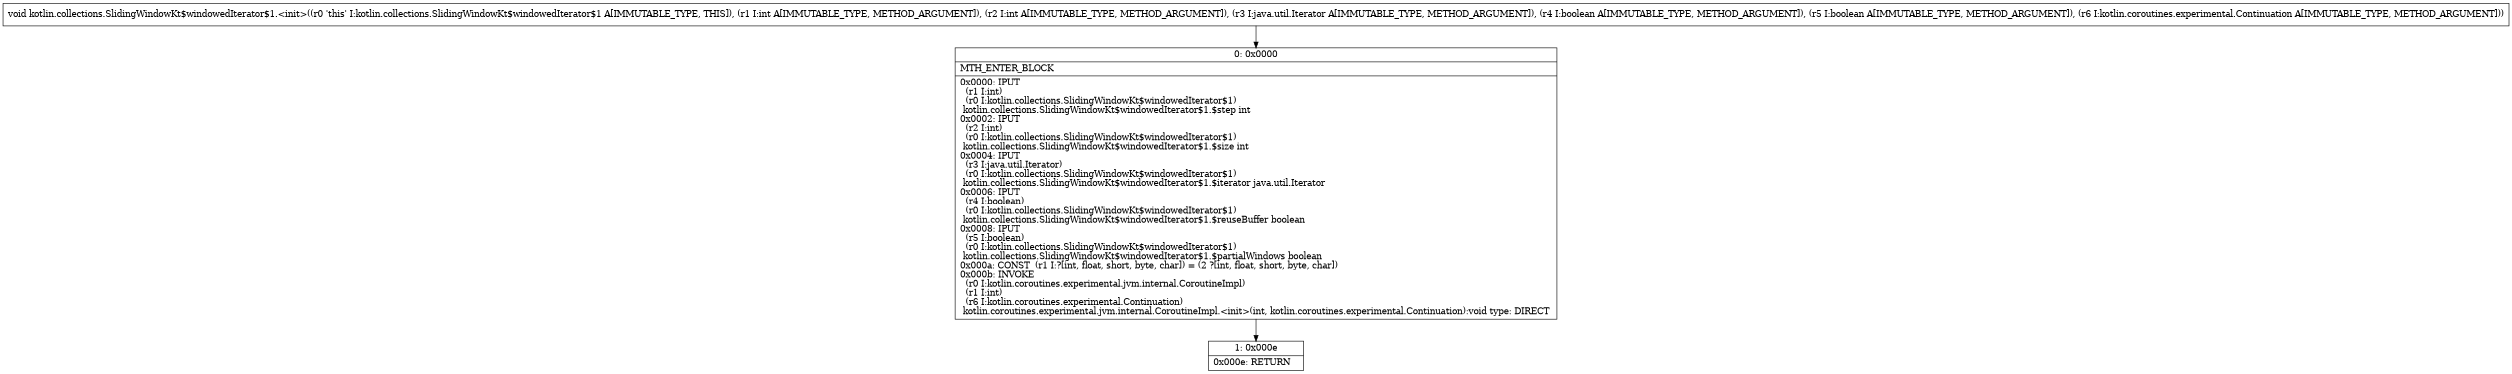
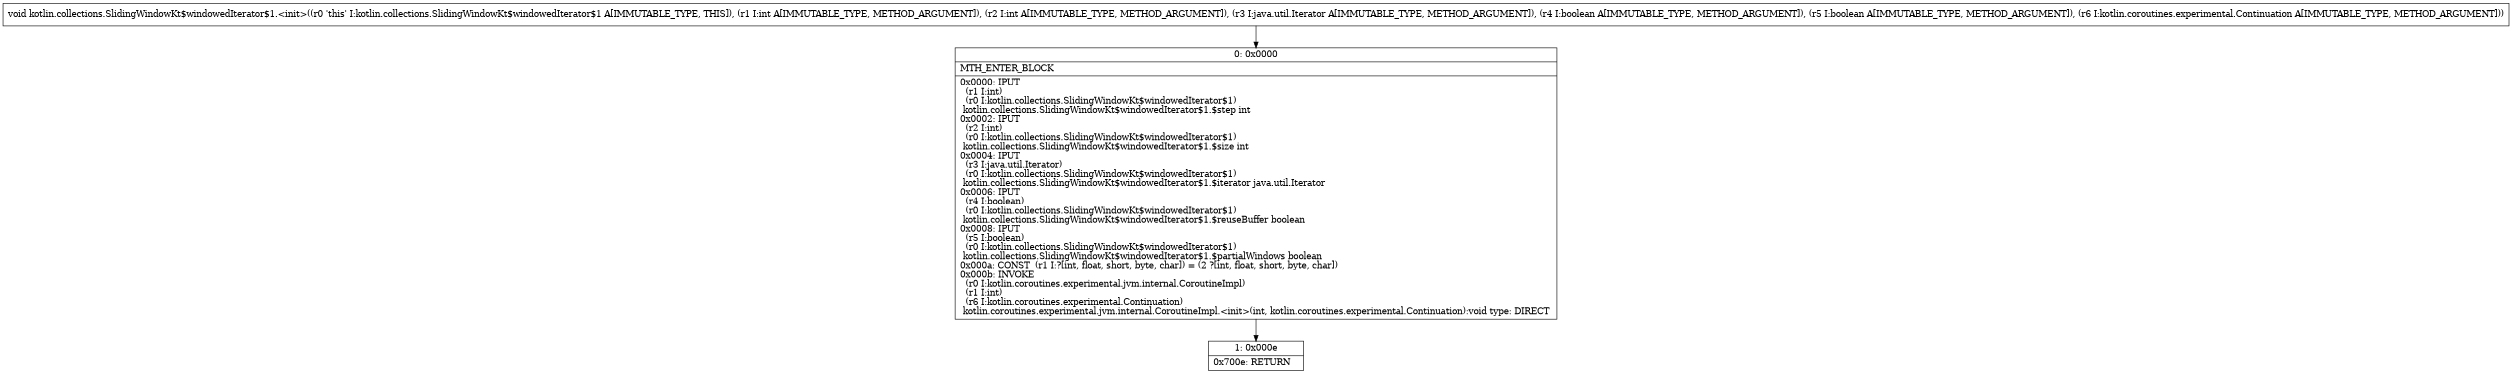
(1256, 363) -> (1256, 363)
